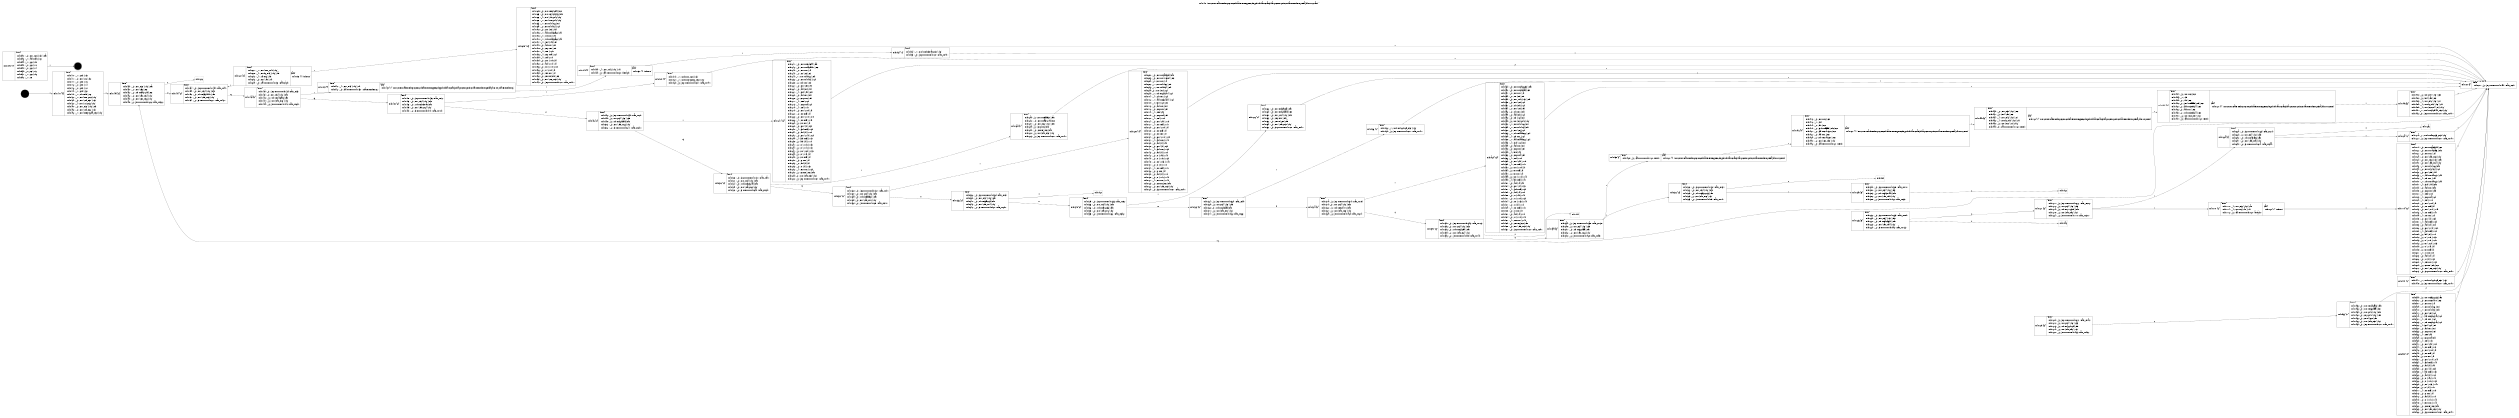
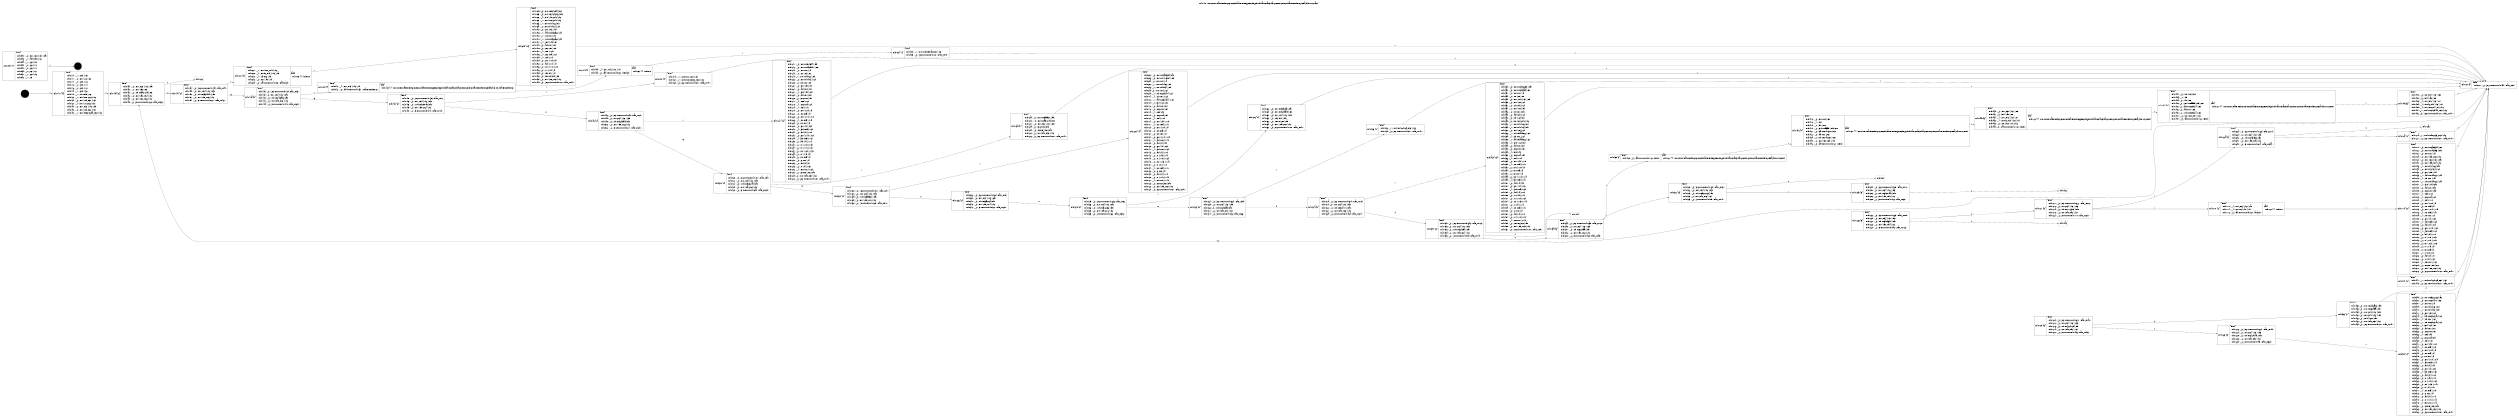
(231, 86) -> (229, 83)
(1098, 193) -> none
none -> (2246, 335)
